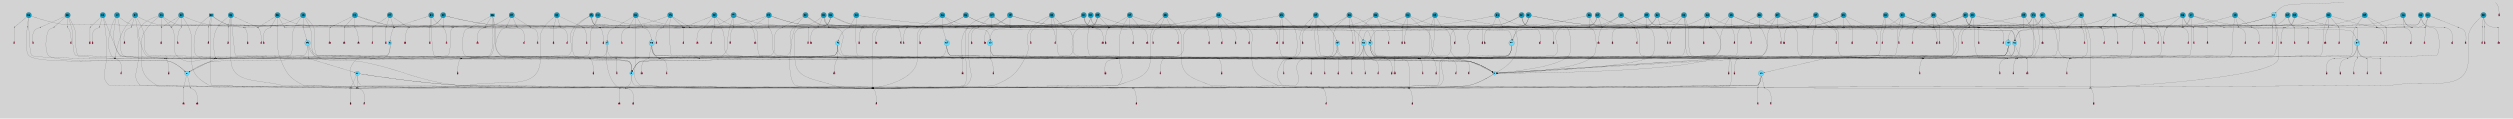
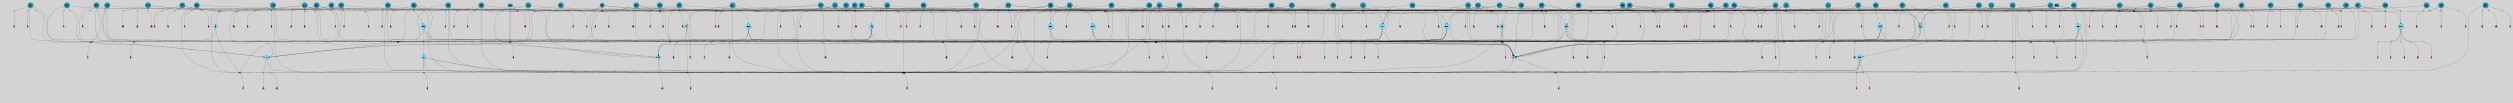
none -> (2074, 5)
(211, 15) -> (388, 5)
